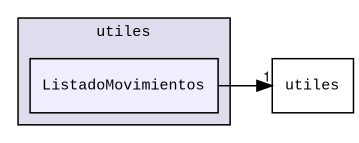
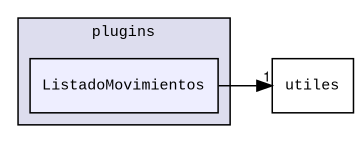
(124, 32) -> (124, 32)
